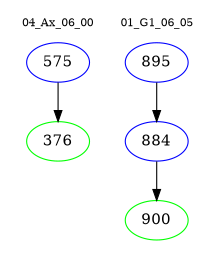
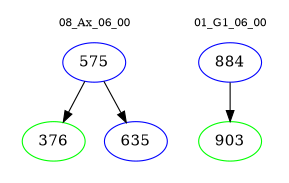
(58, 24) -> (95, 24)
(157, 24) -> (231, 24)
(157, 62) -> none
none -> (136, 141)
(157, 220) -> (230, 141)
